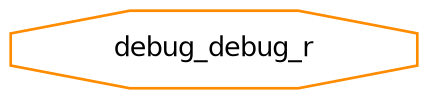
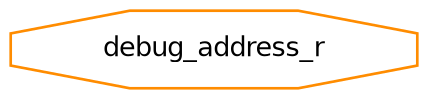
(214, 49) -> (214, 49)
